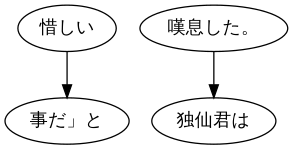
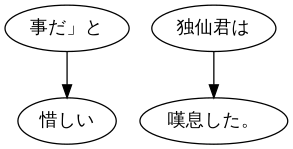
(67, 68) -> (67, 68)
(214, 68) -> (214, 68)
